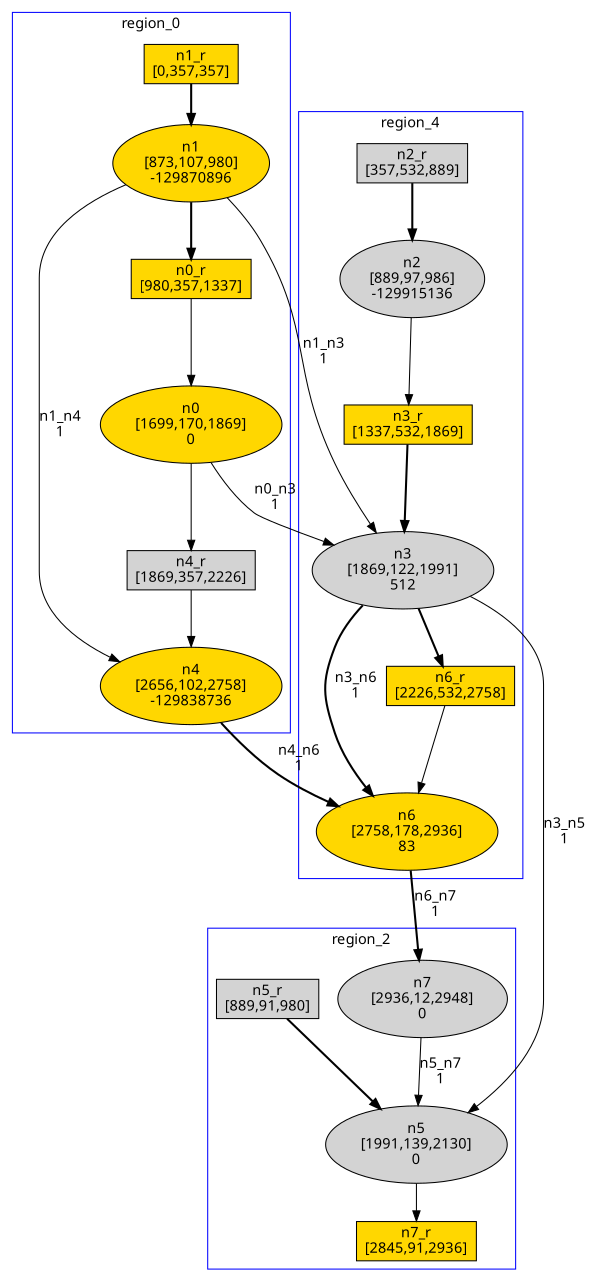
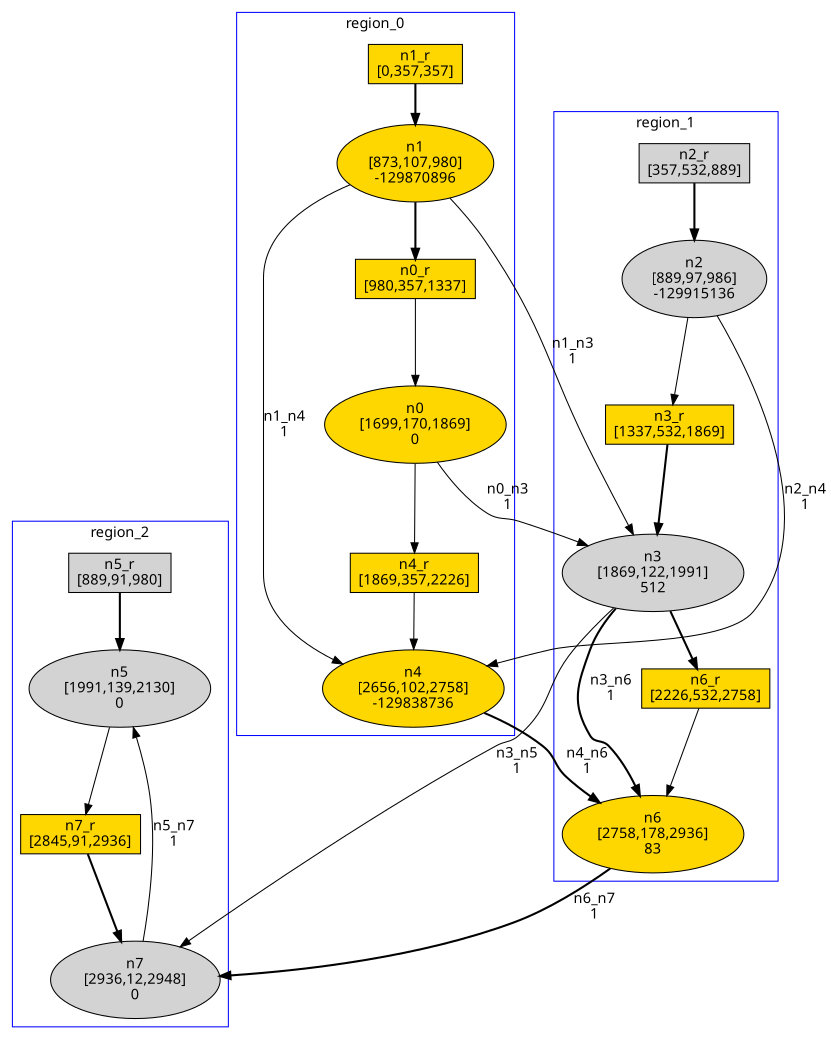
(411, 123) -> (666, 123)
(191, 570) -> (414, 573)
none -> (766, 589)
(544, 847) -> (419, 790)
none -> (103, 893)
